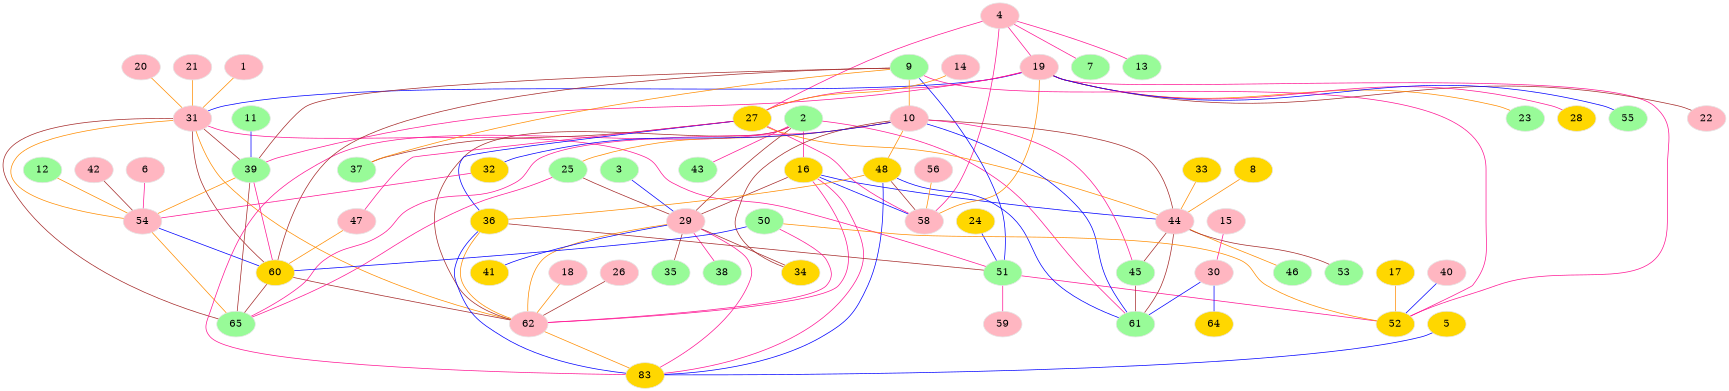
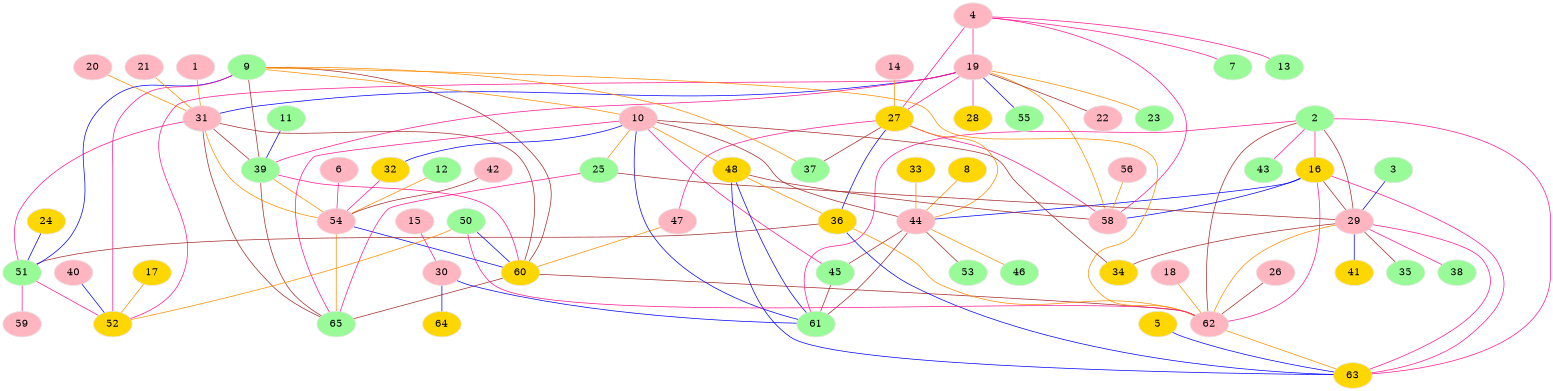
(324, 251) -> (853, 94)
(645, 376) -> (1353, 376)
